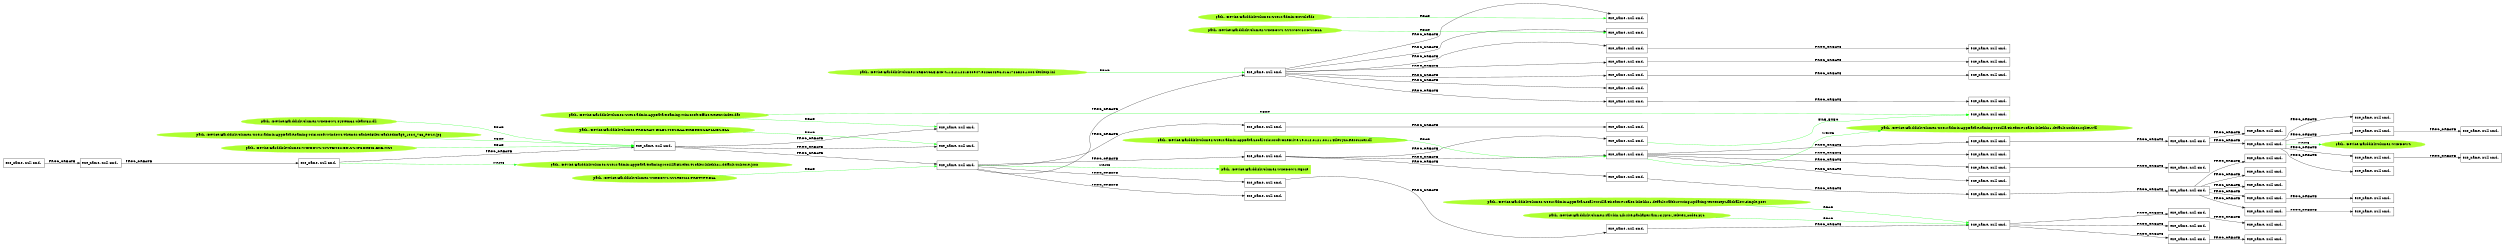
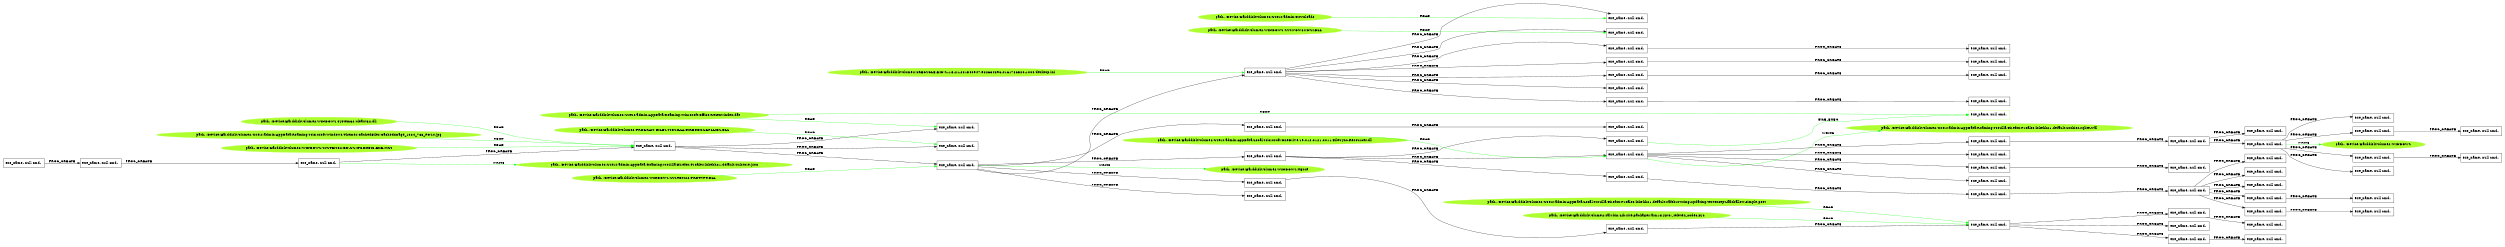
(1265, 170) -> (1265, 170)
